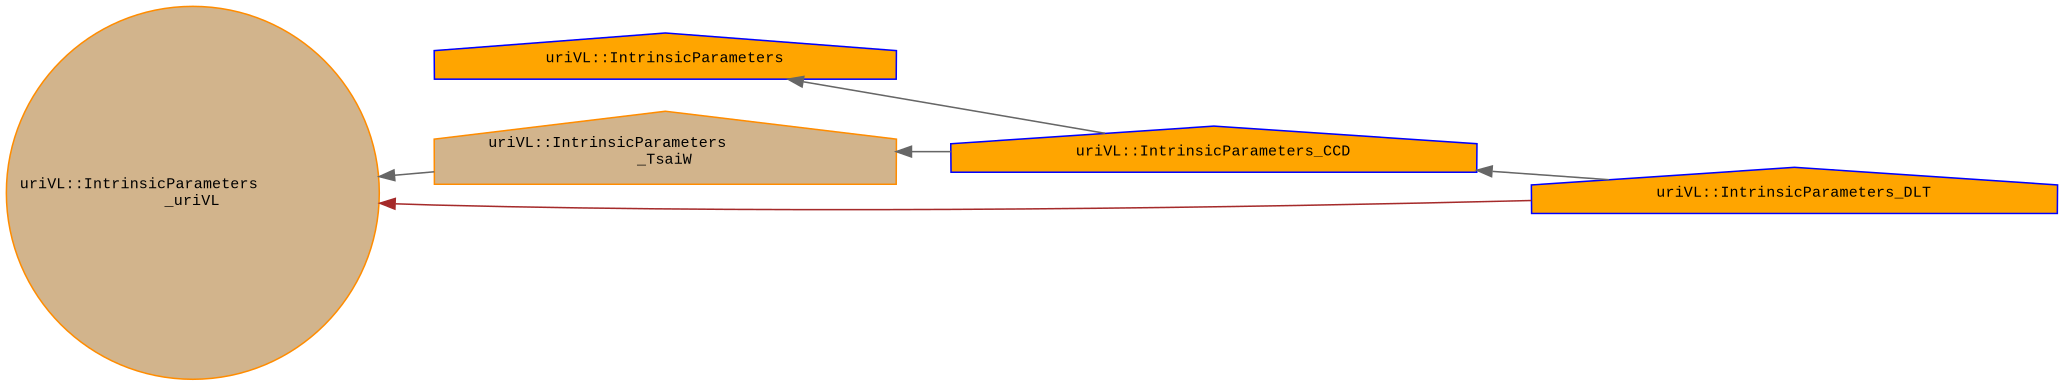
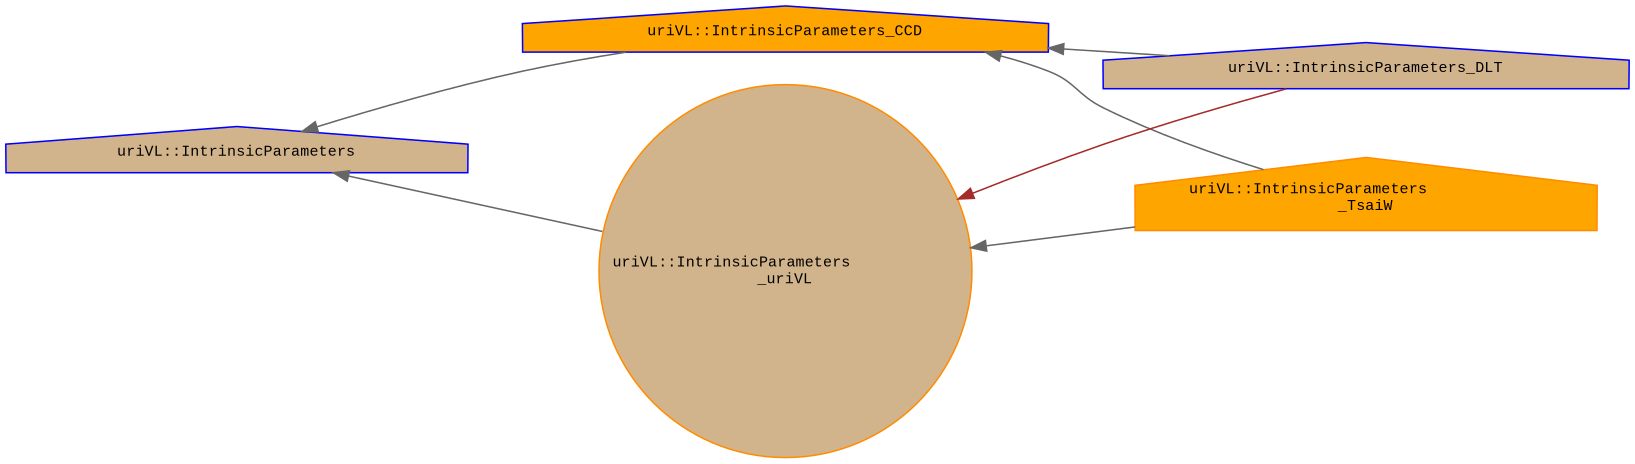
(665, 59) -> (237, 152)
(665, 152) -> (1366, 198)
(931, 152) -> (1128, 120)
(1794, 193) -> (1366, 68)
none -> (476, 204)
